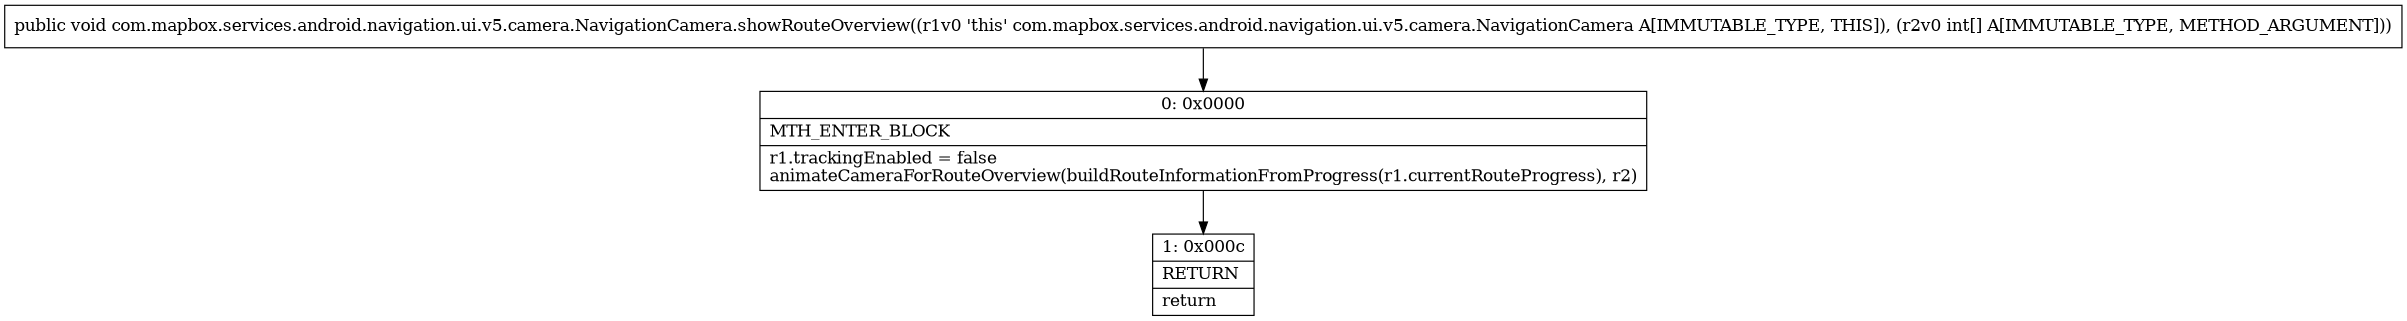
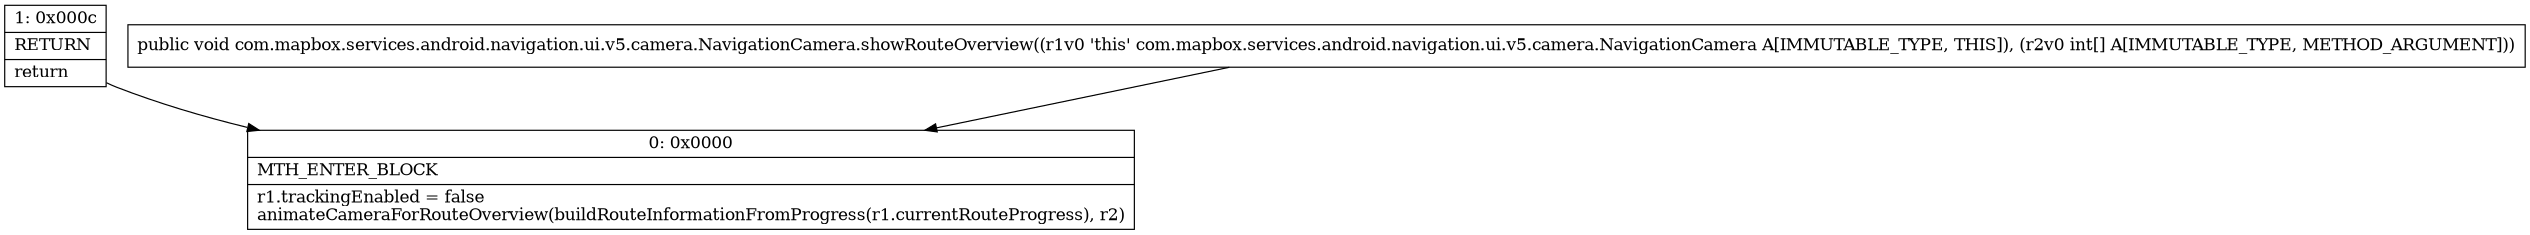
(1203, 206) -> (176, 108)
